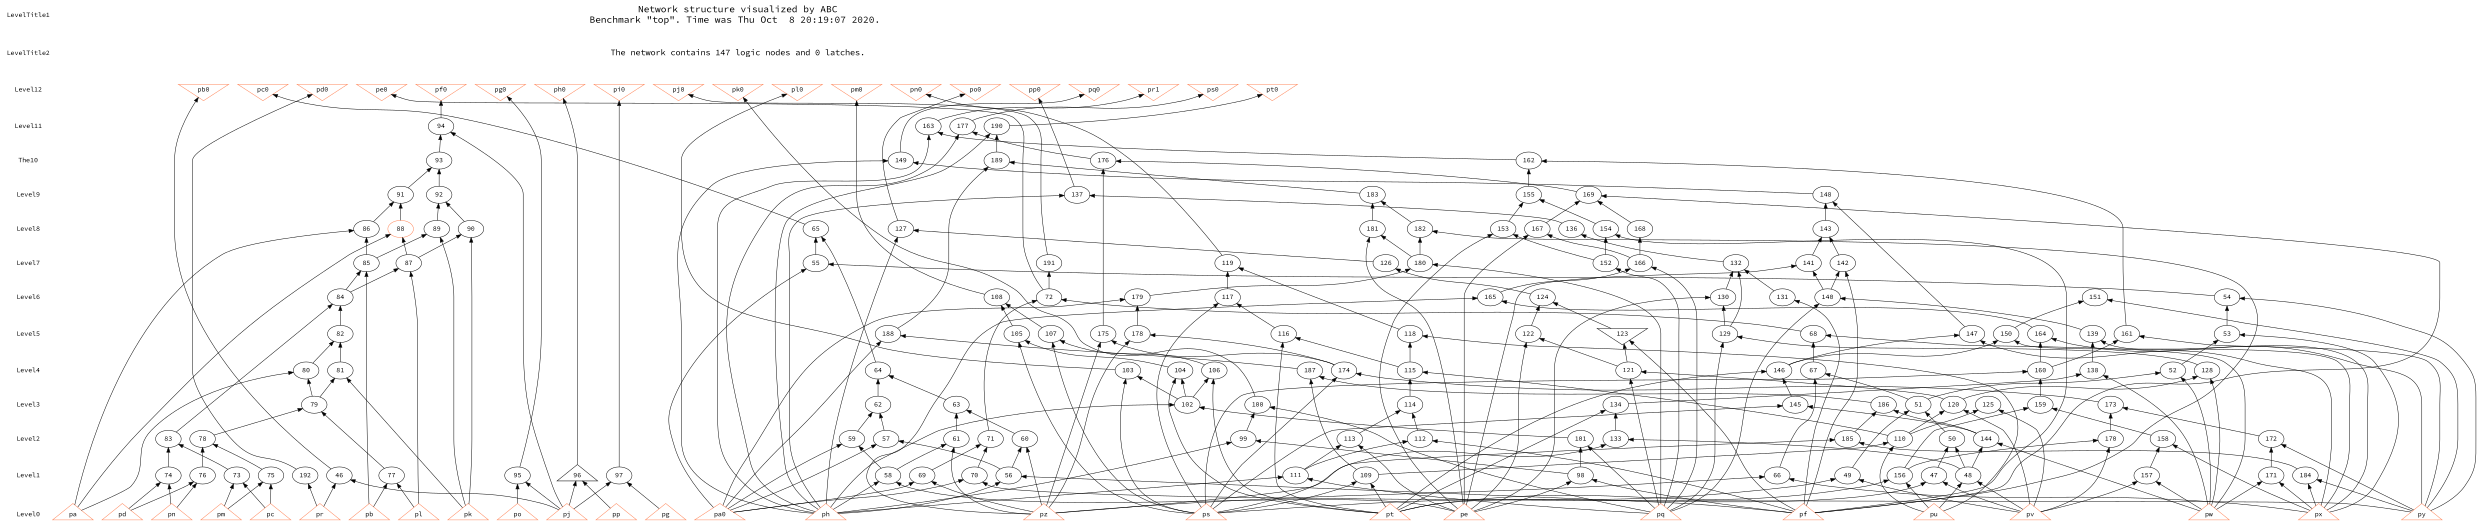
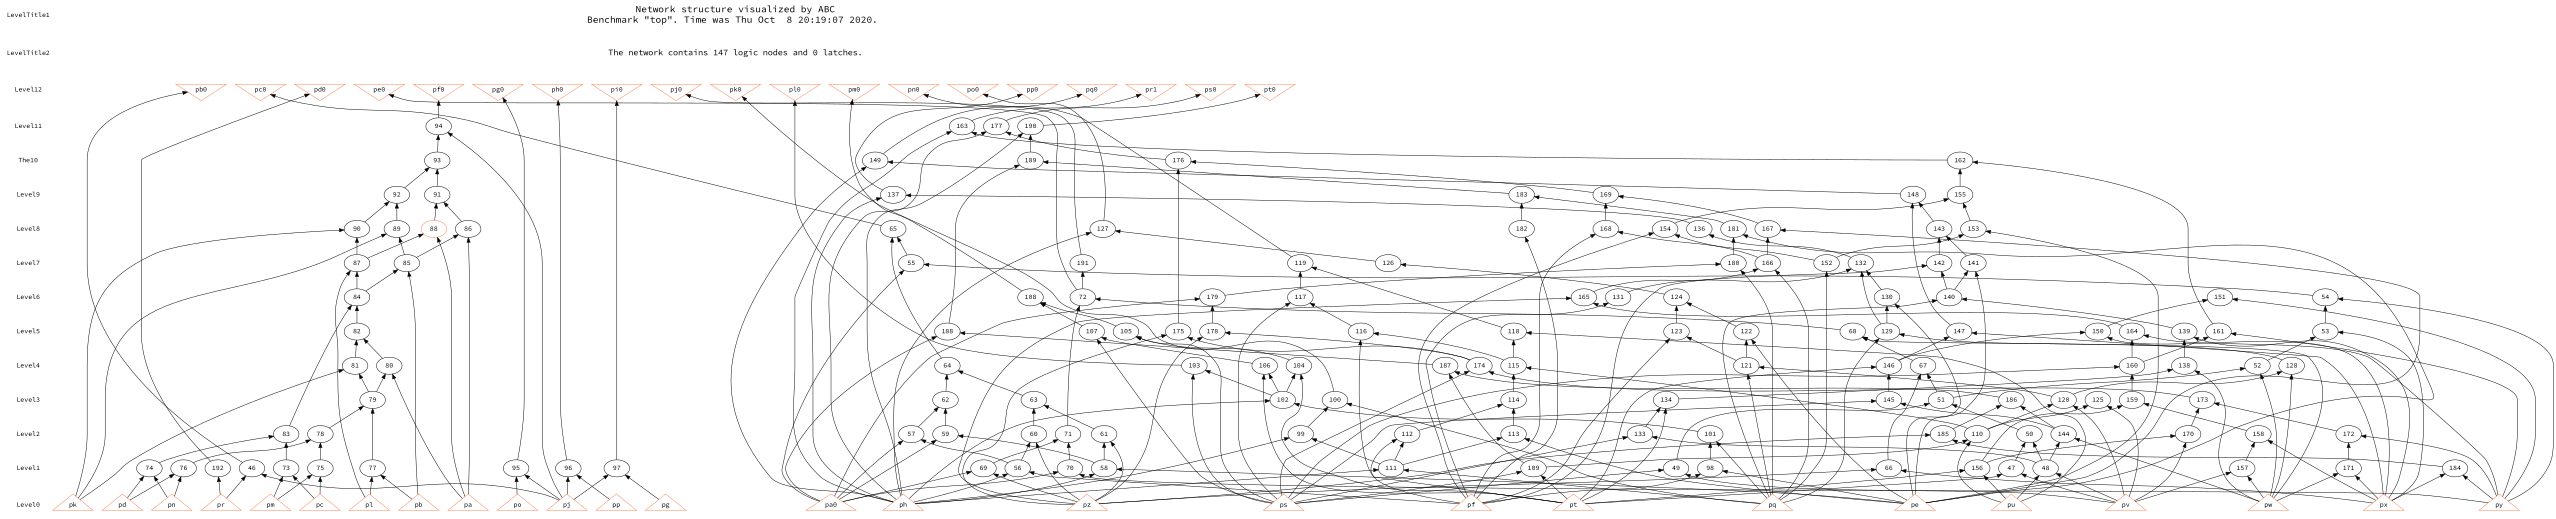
(1420, 248) -> none
(2395, 252) -> (1540, 363)
(1622, 334) -> (1677, 332)
(1376, 453) -> (1348, 452)
(577, 475) -> (568, 468)
